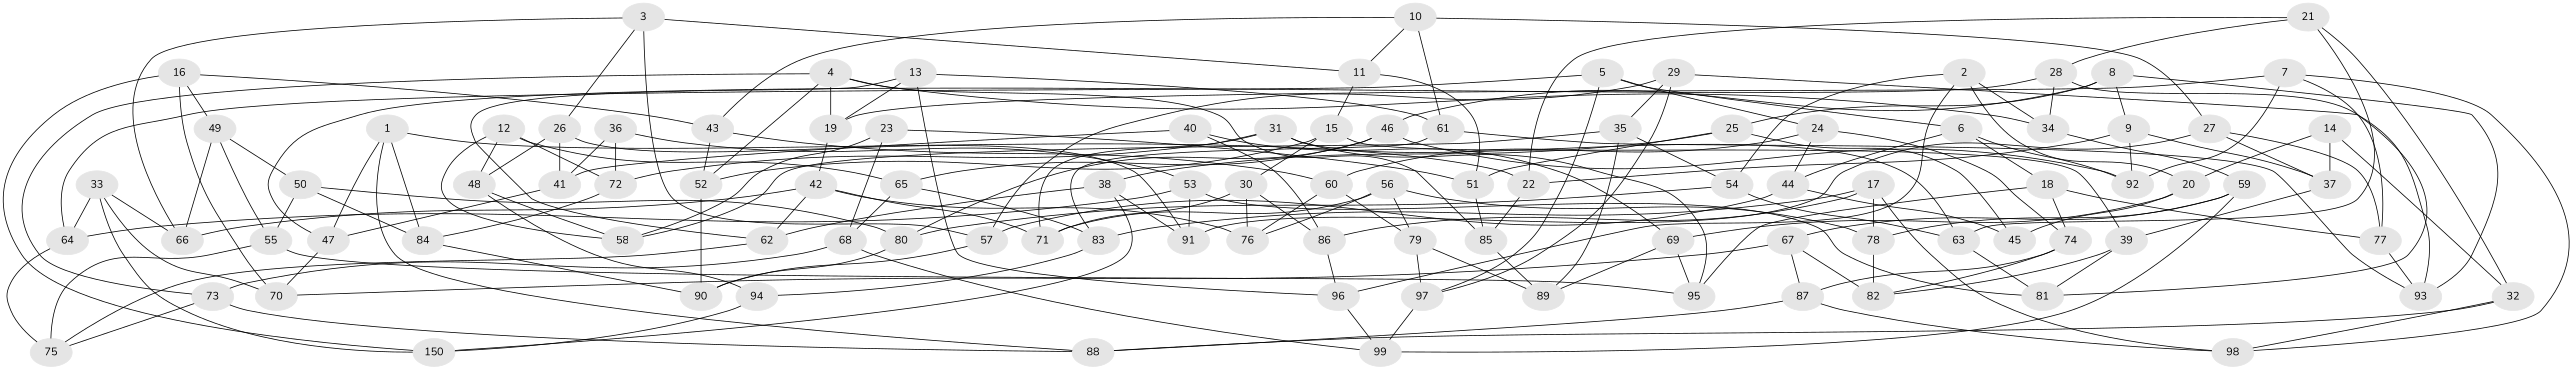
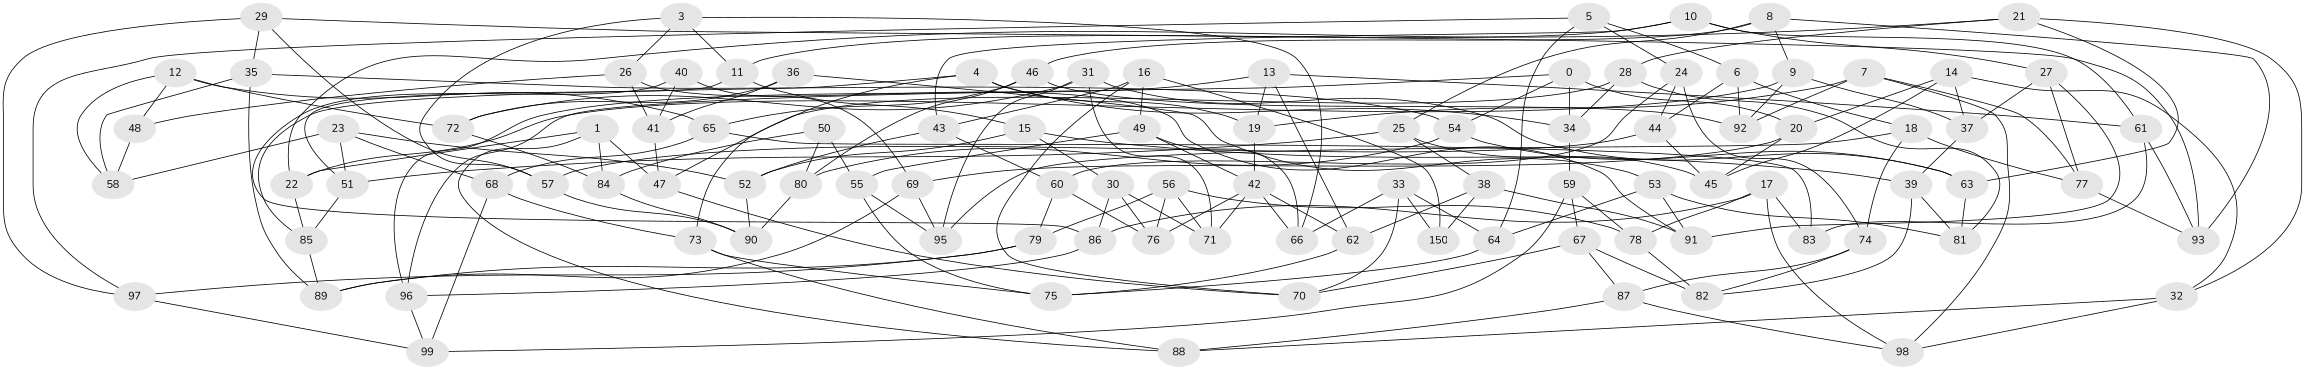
(1964, 73) -> (1570, 73)
(766, 129) -> (552, 155)
none -> (1841, 135)
(258, 157) -> (1197, 157)
(757, 297) -> none
